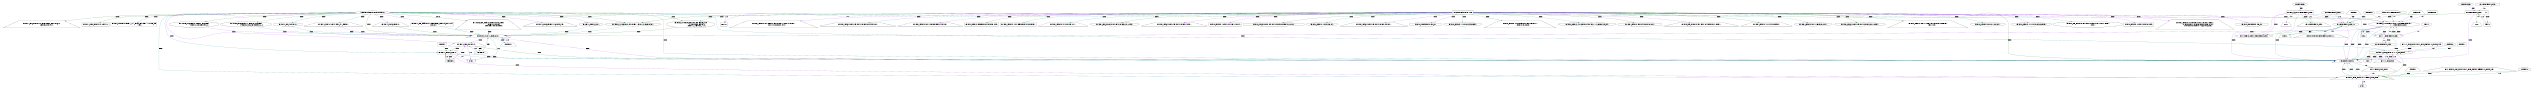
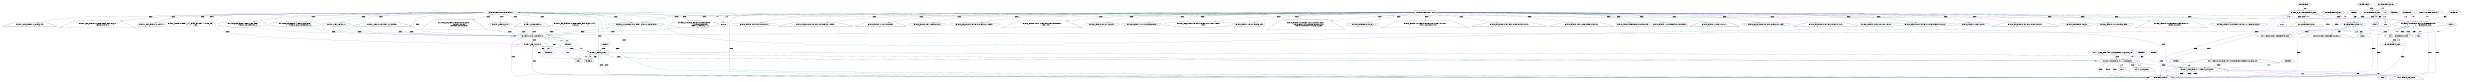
(354, 18) -> none
(2333, 32) -> (2340, 32)
none -> (1349, 60)
(2362, 65) -> (2309, 72)
